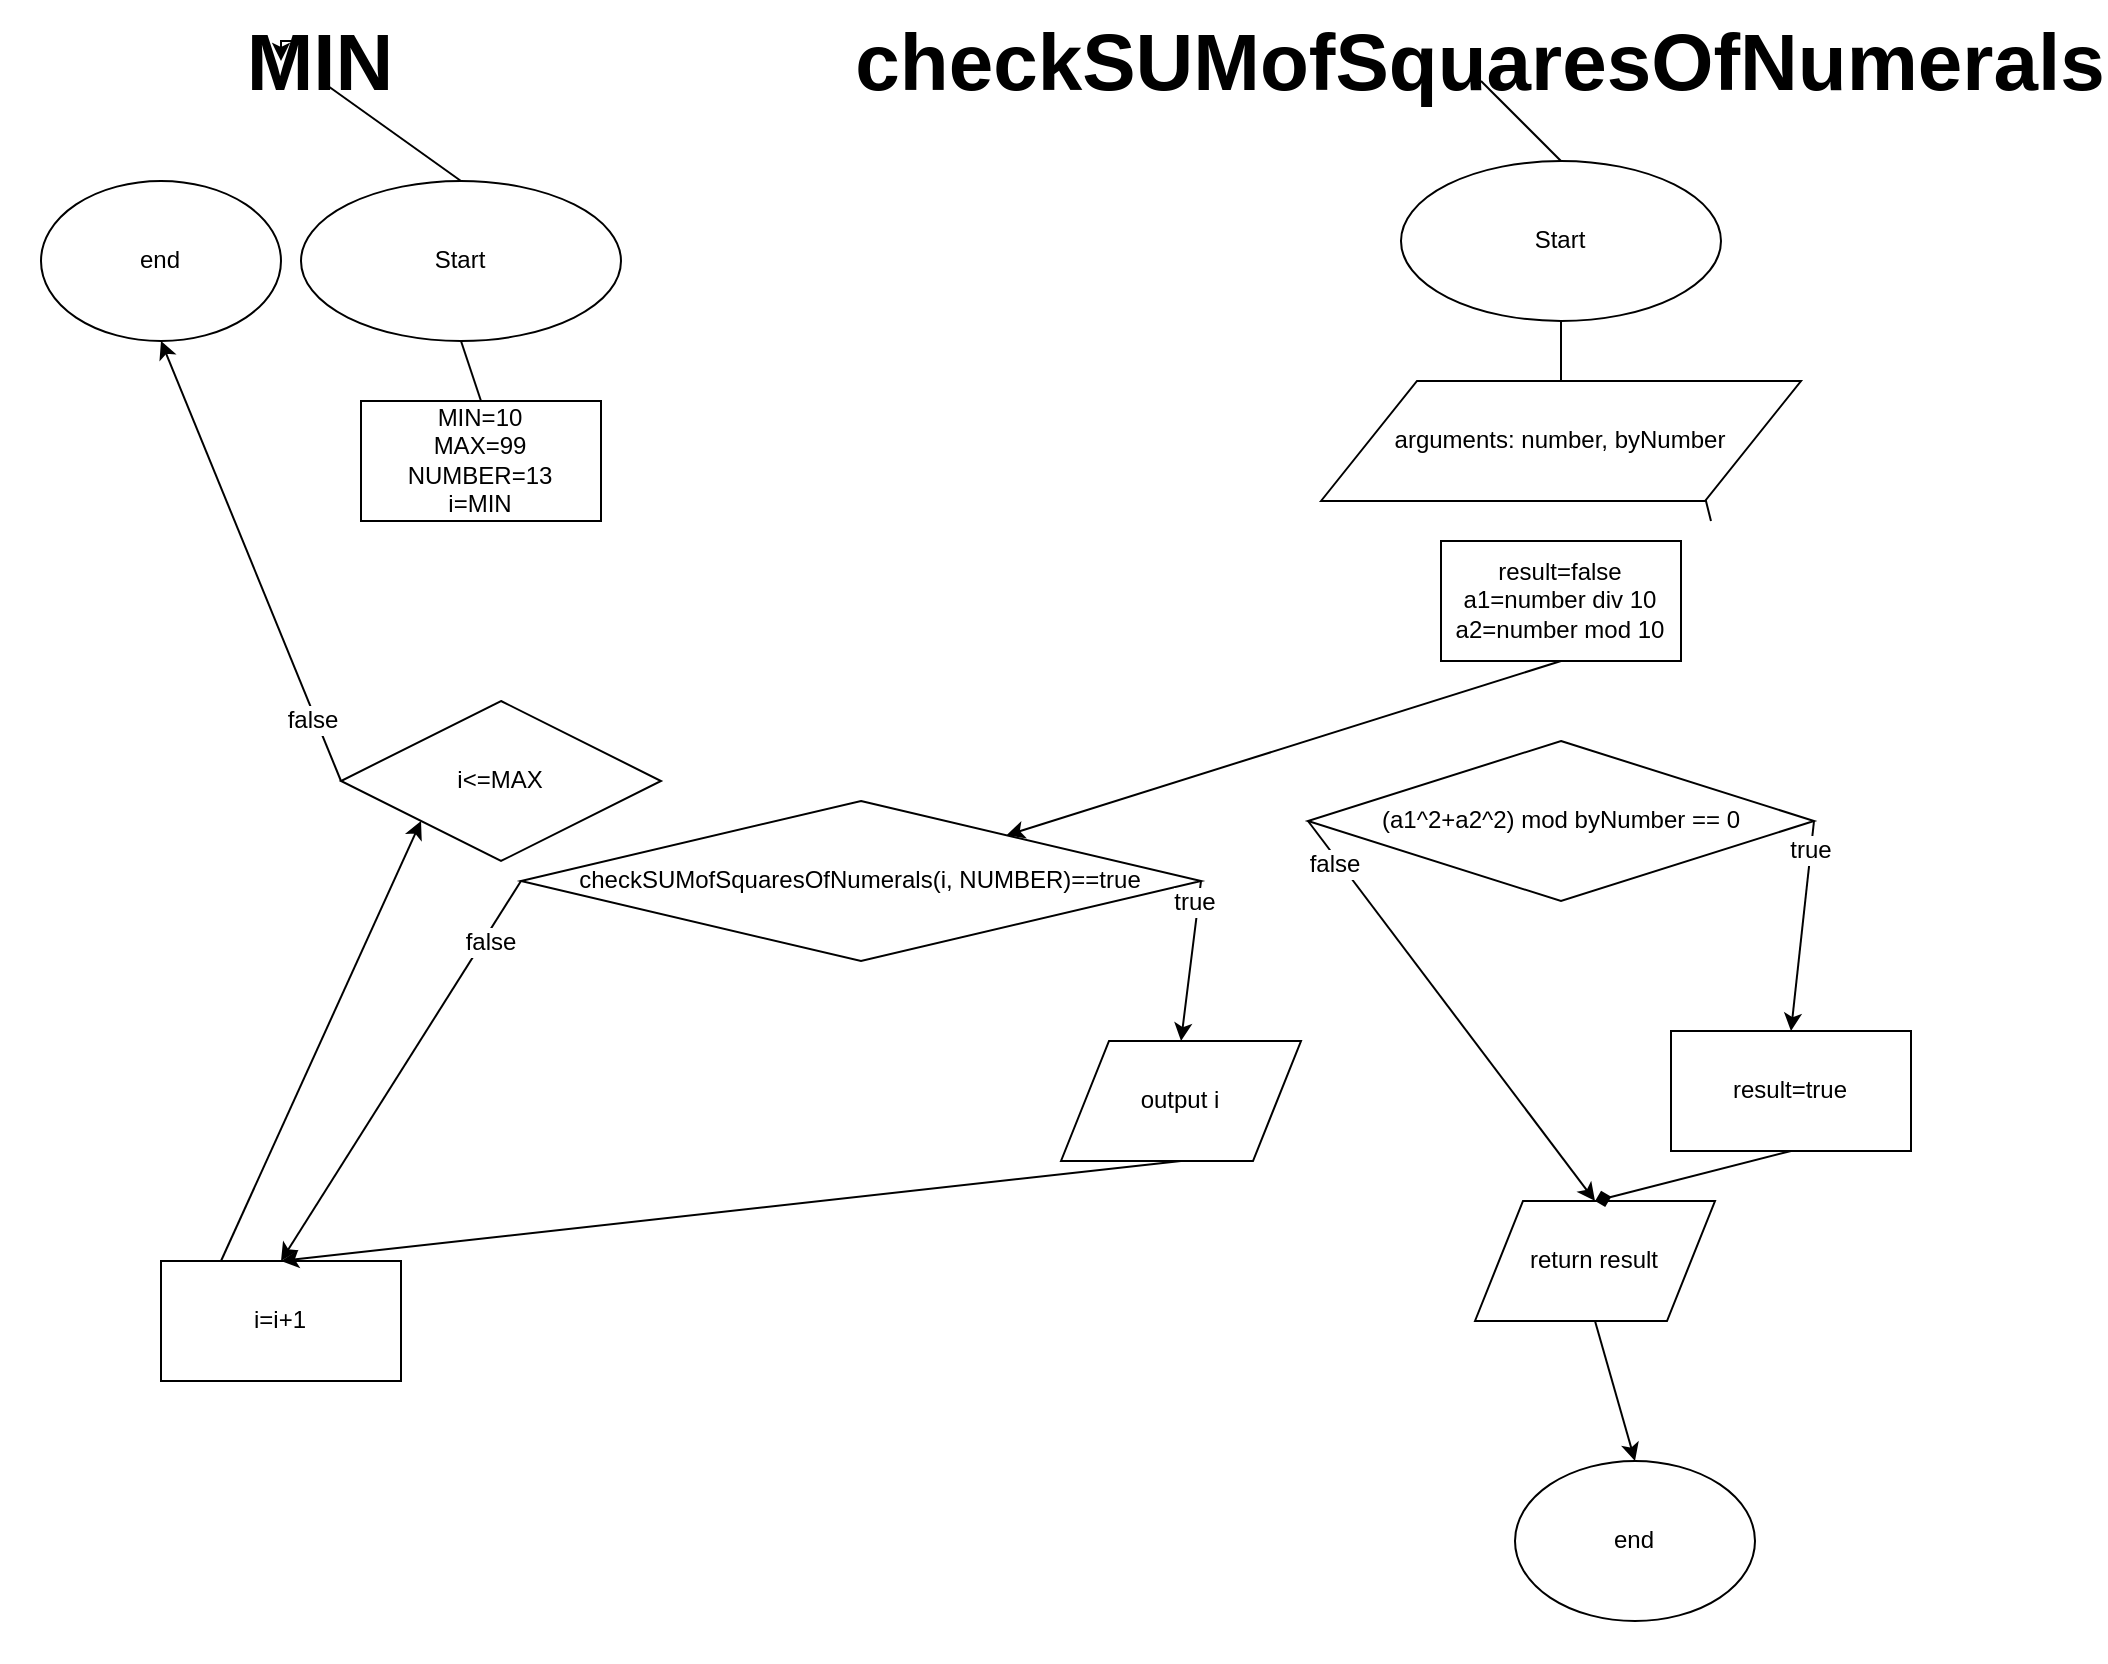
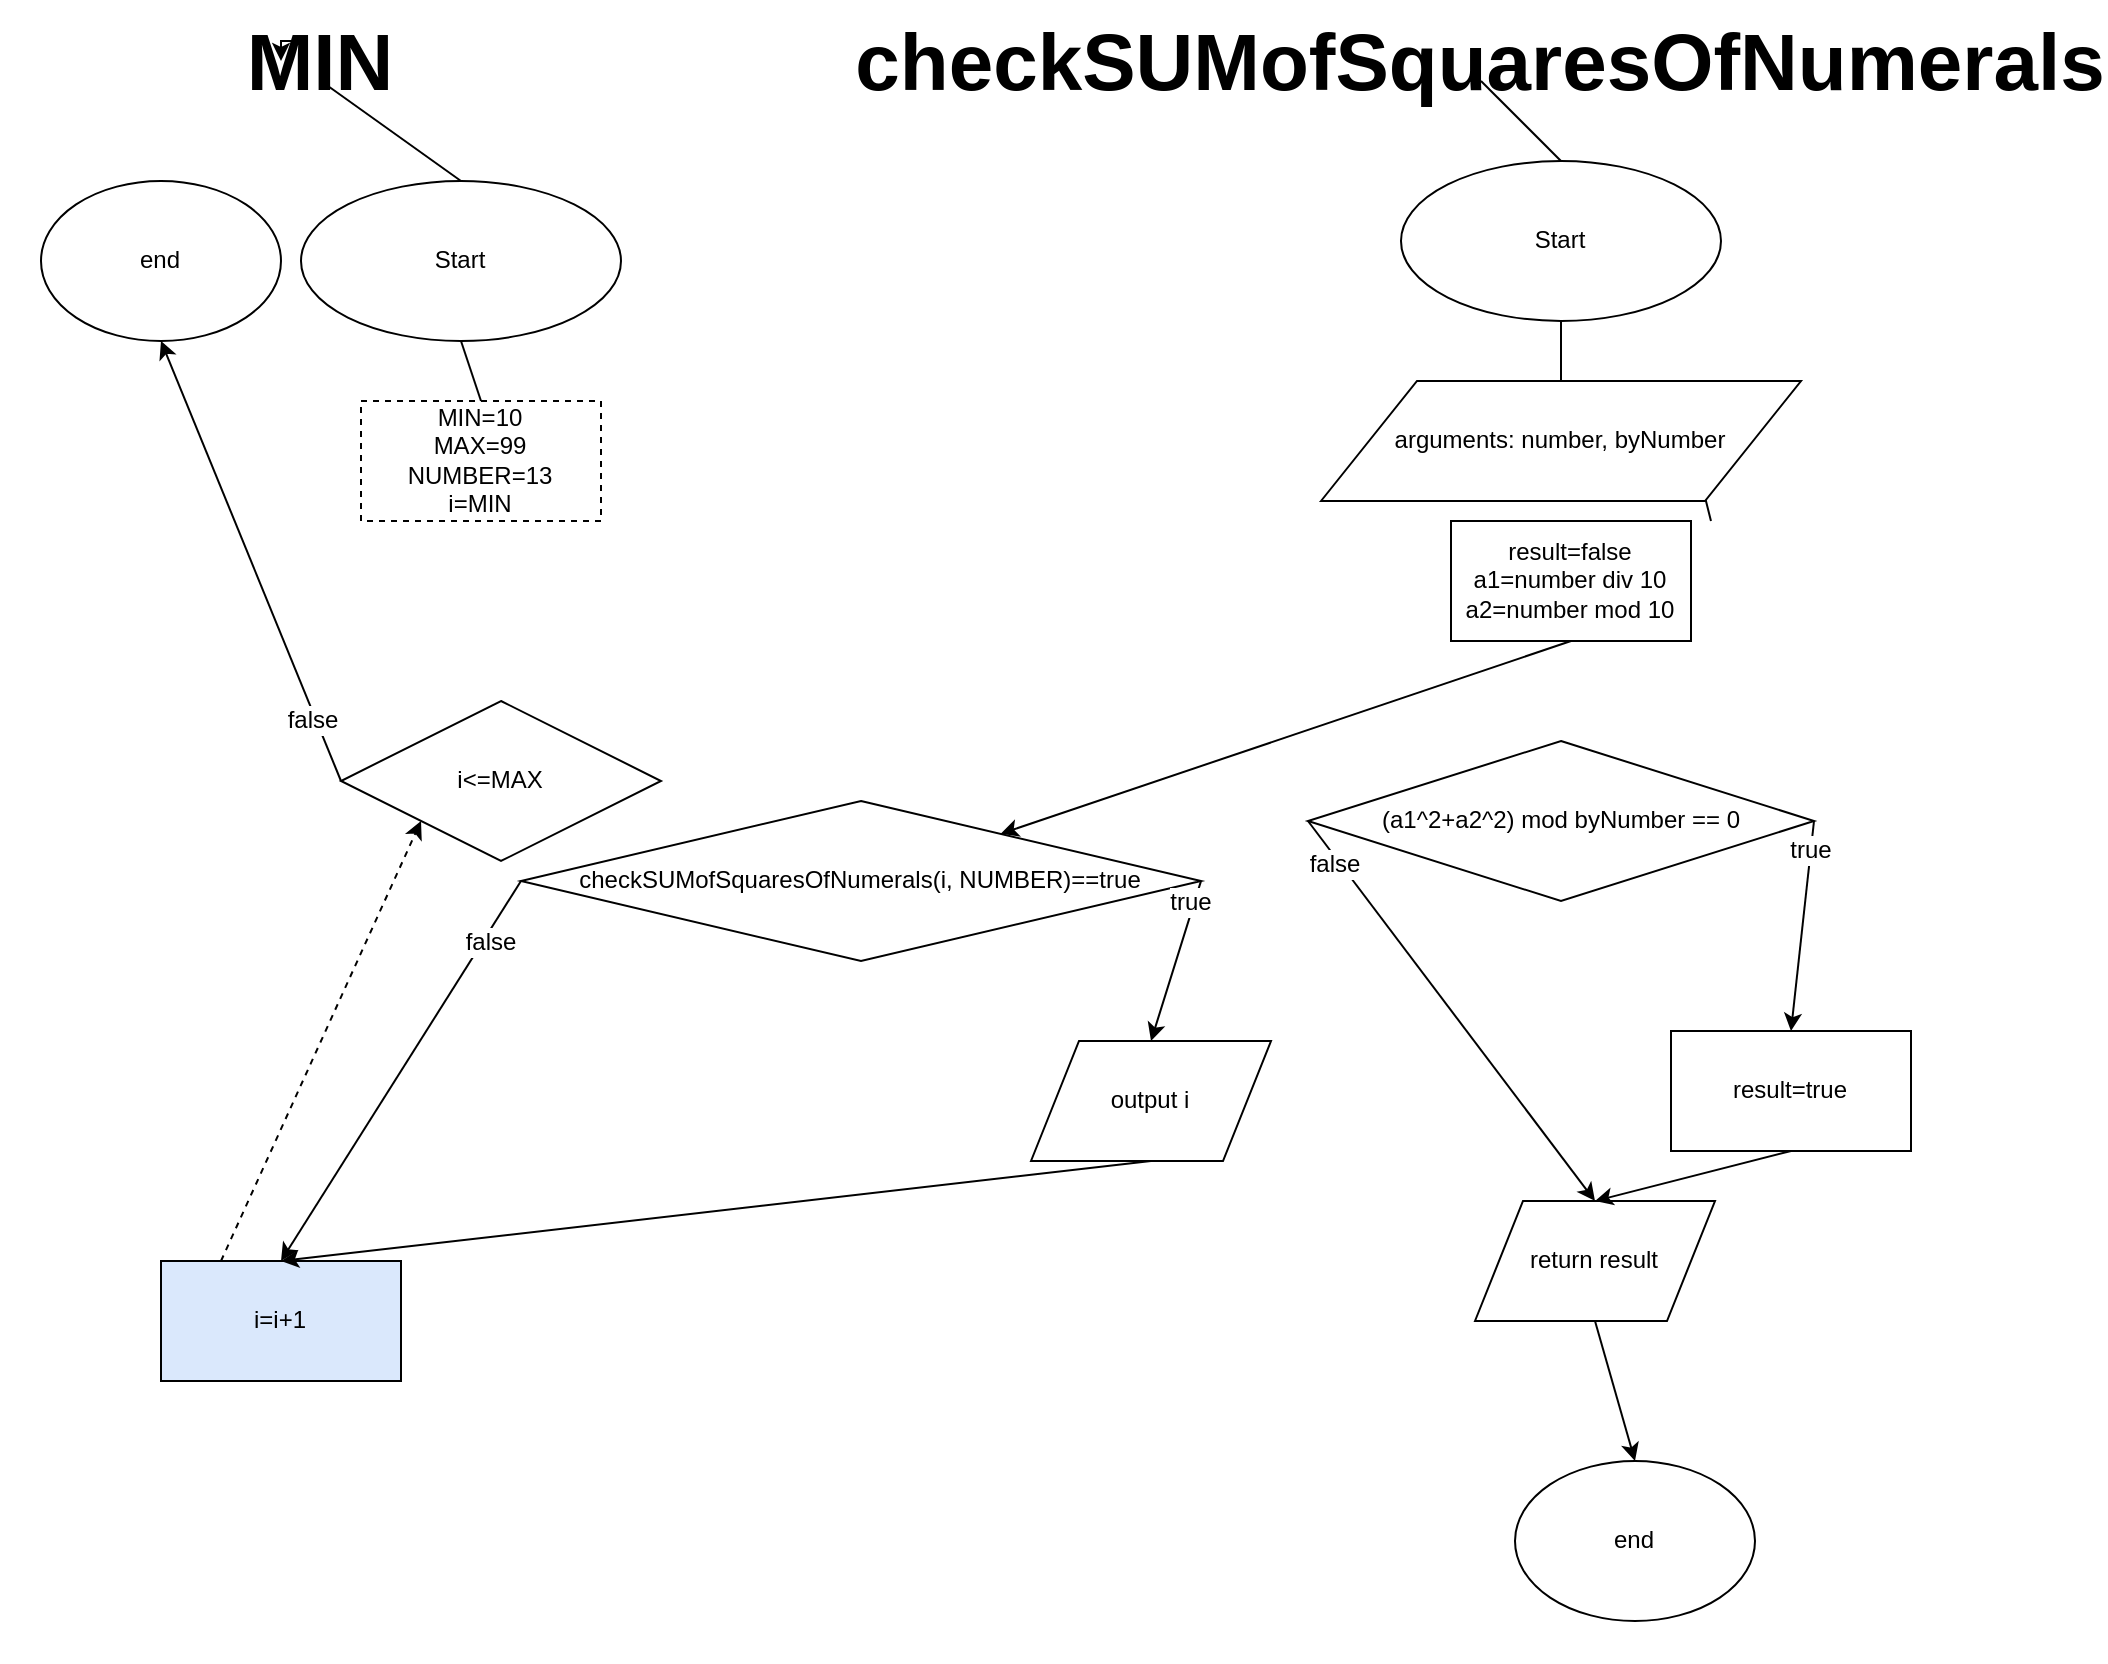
(481, 461) -> (481, 461)
(1561, 601) -> (1571, 581)
(319, 1045) -> (319, 1045)
(1181, 1101) -> (1151, 1101)
(1611, 1197) -> (1610, 1197)
(281, 1321) -> (281, 1321)
